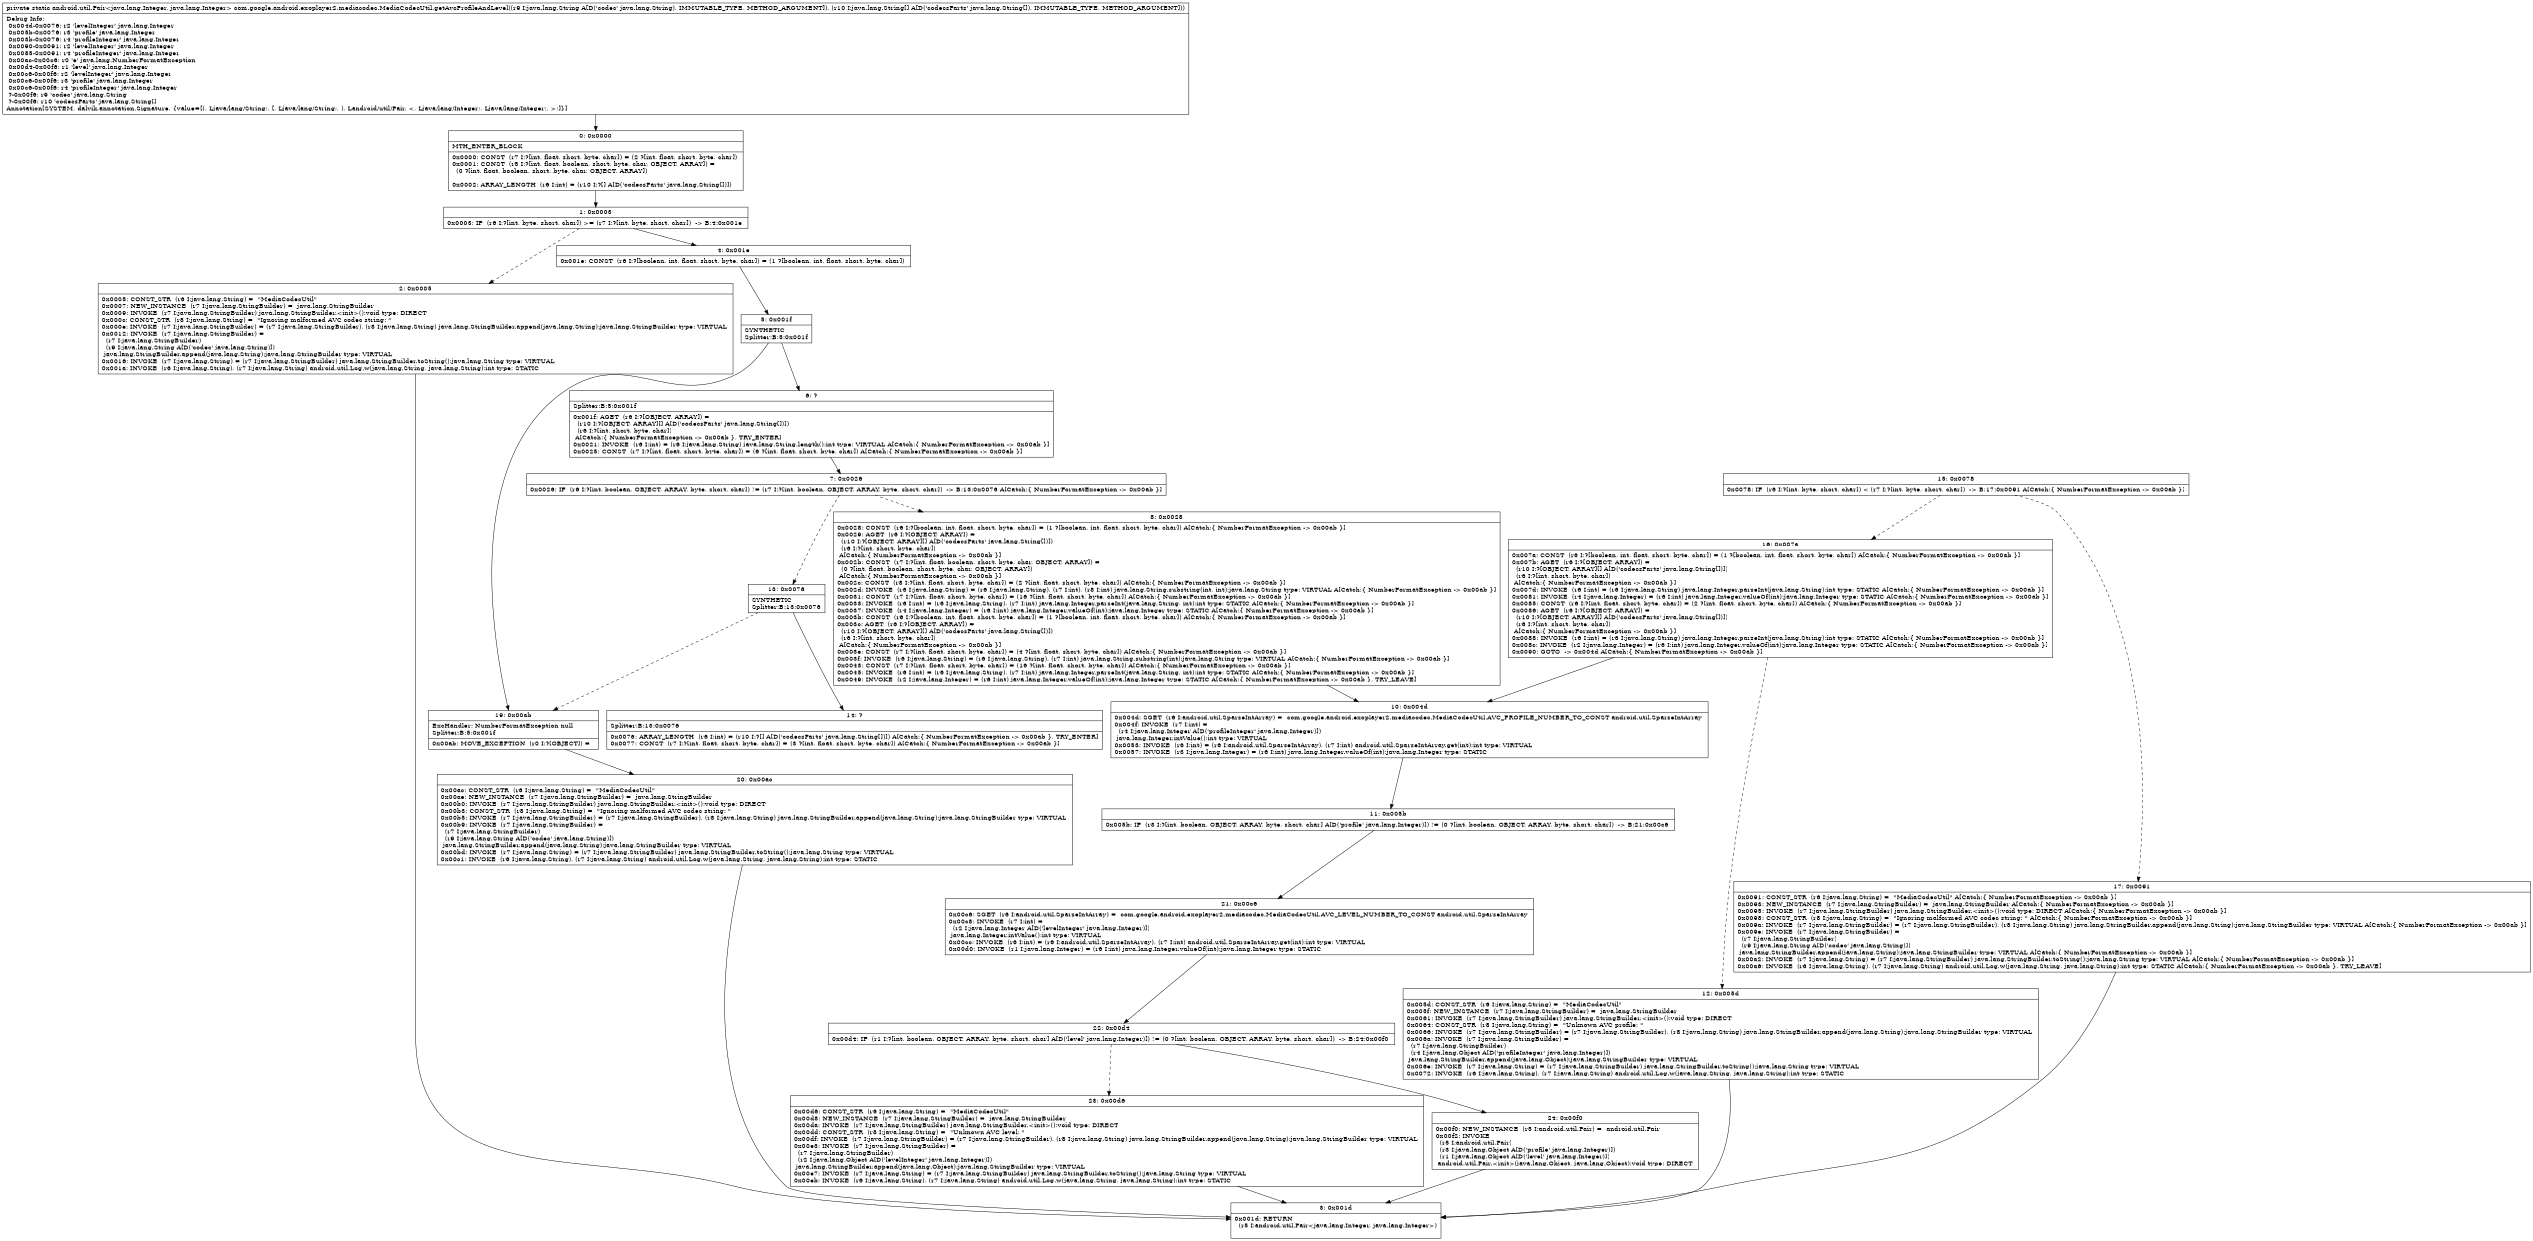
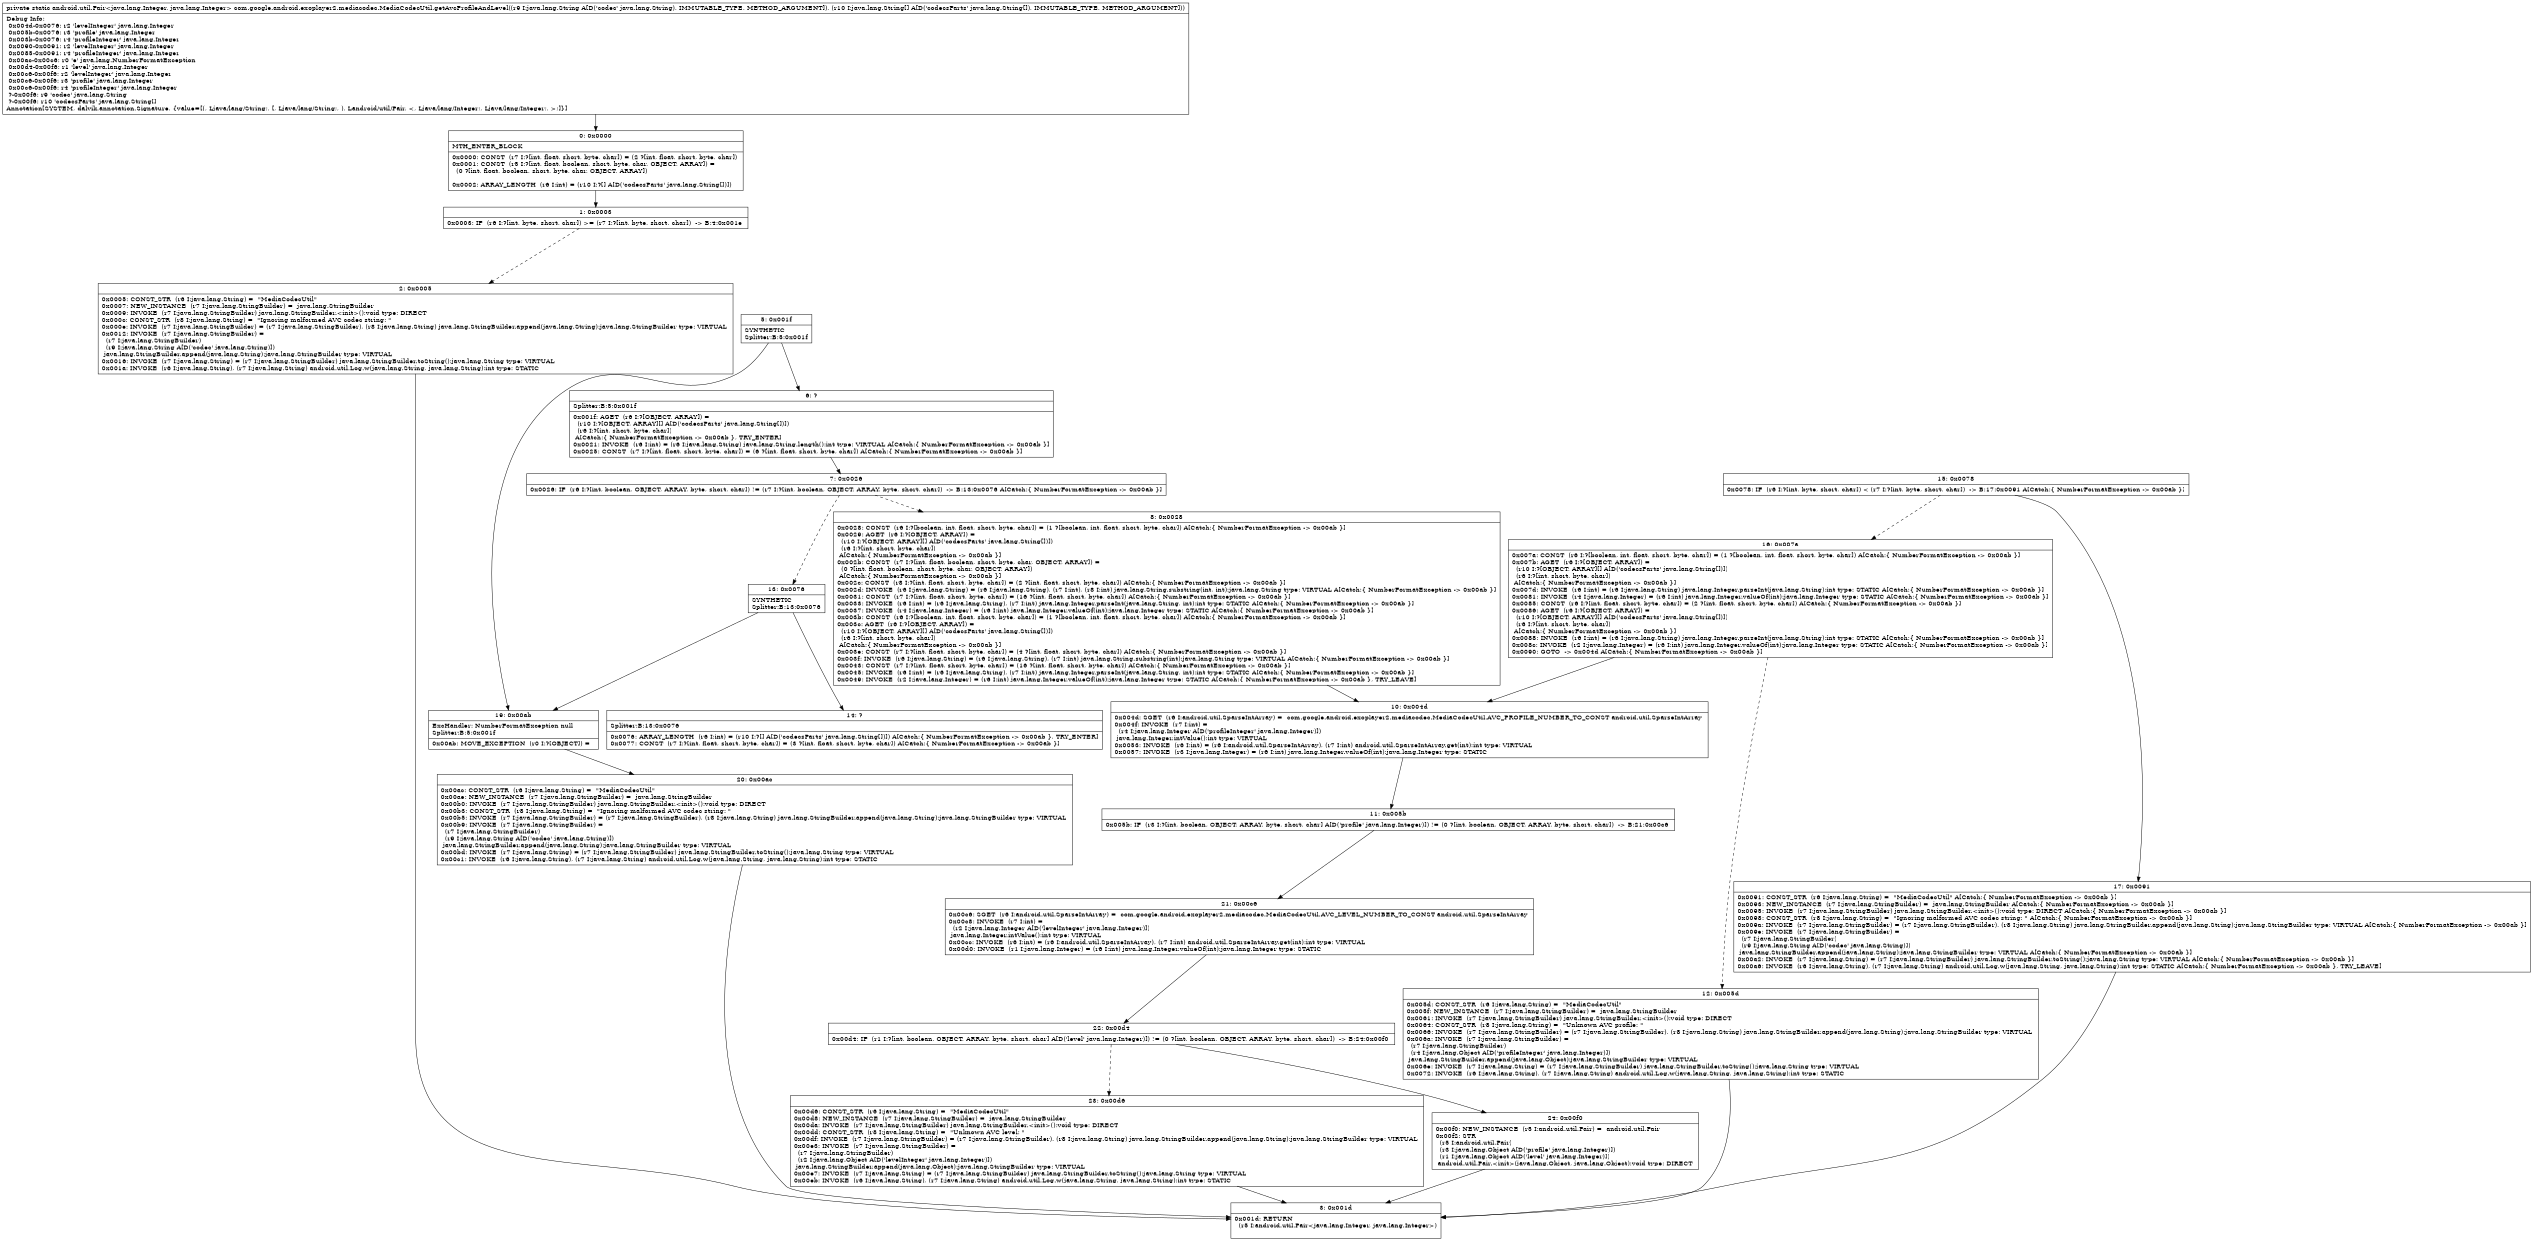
(734, 256) -> none
(658, 661) -> (658, 661)
(2129, 663) -> (2129, 663)
(1465, 1136) -> (1458, 1136)
